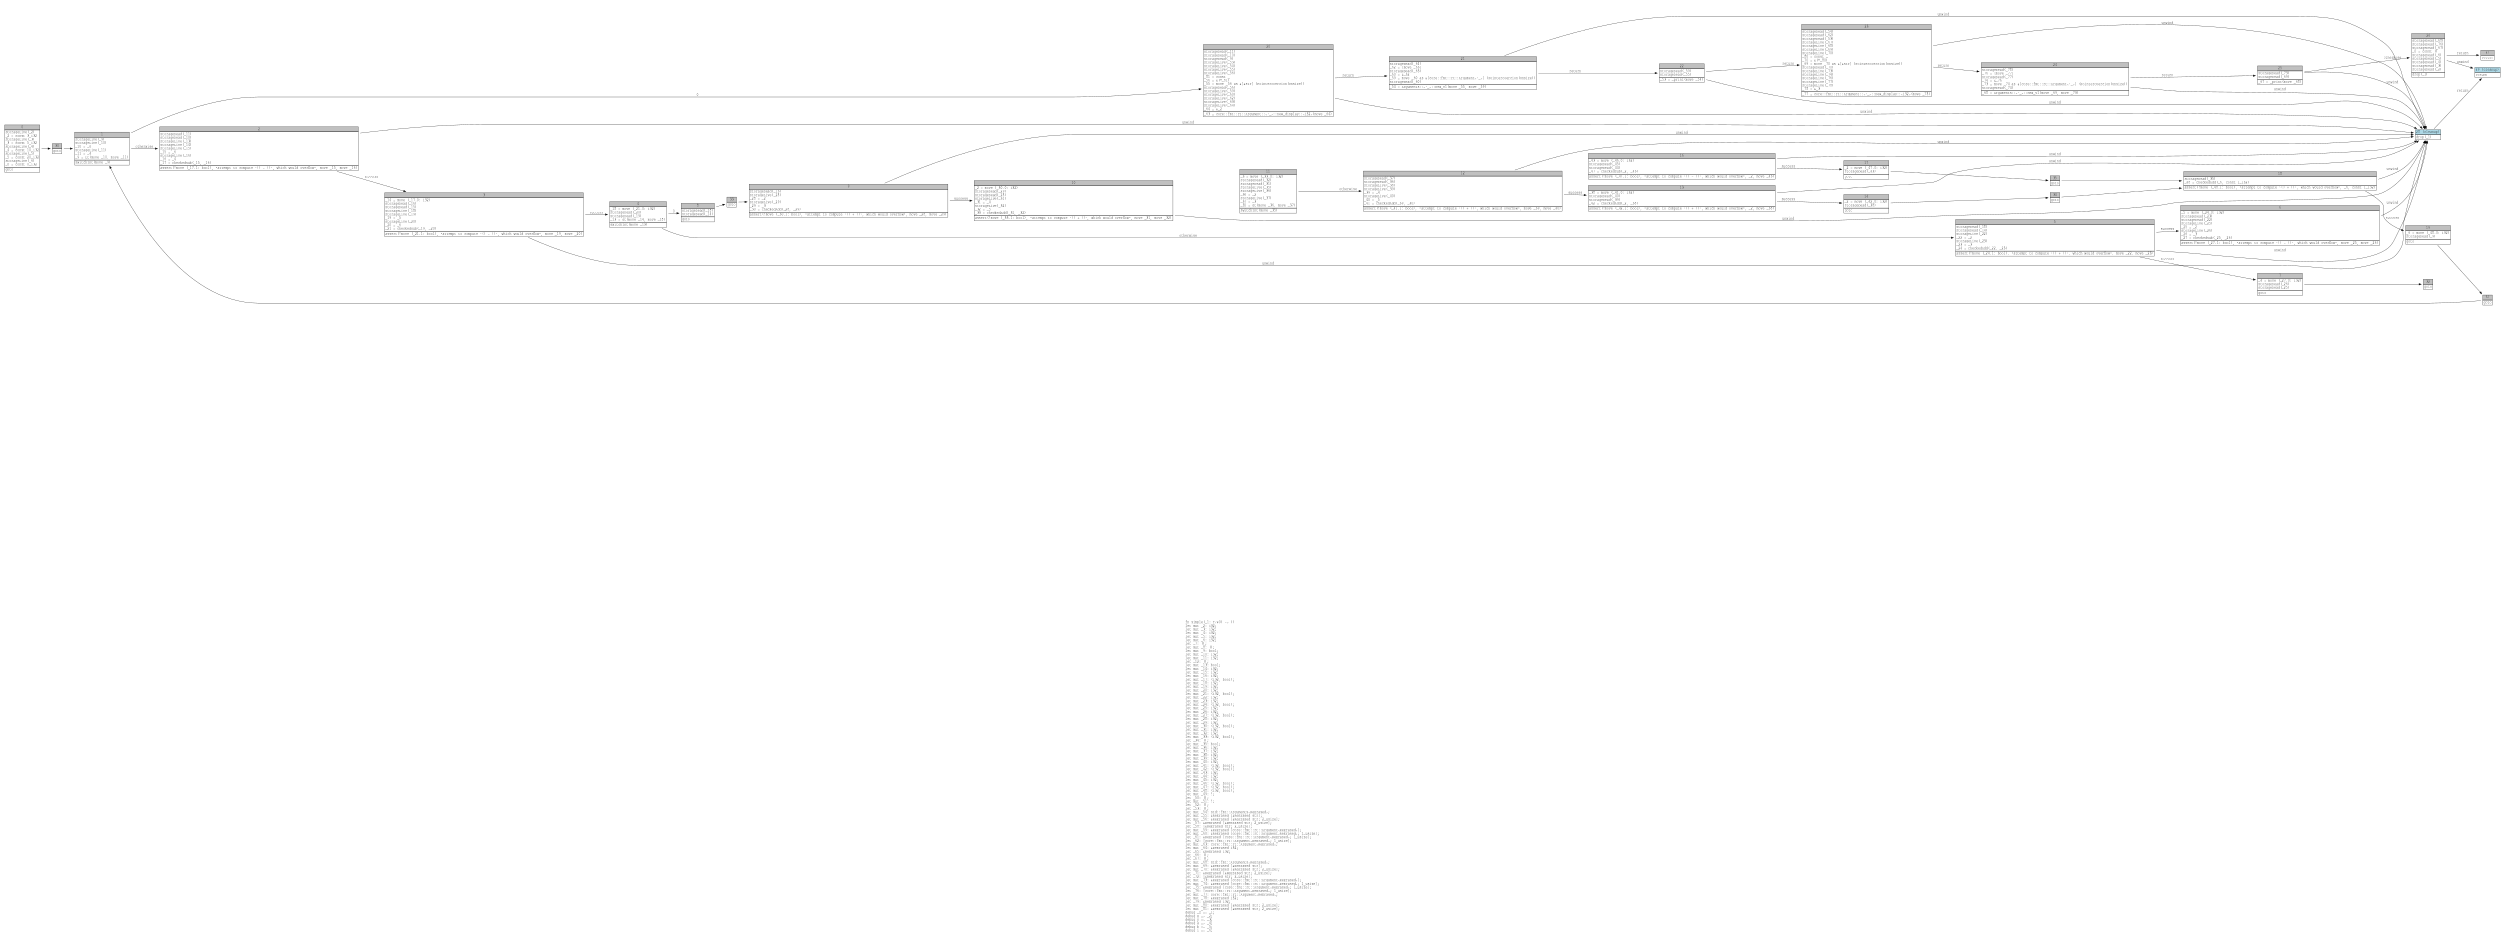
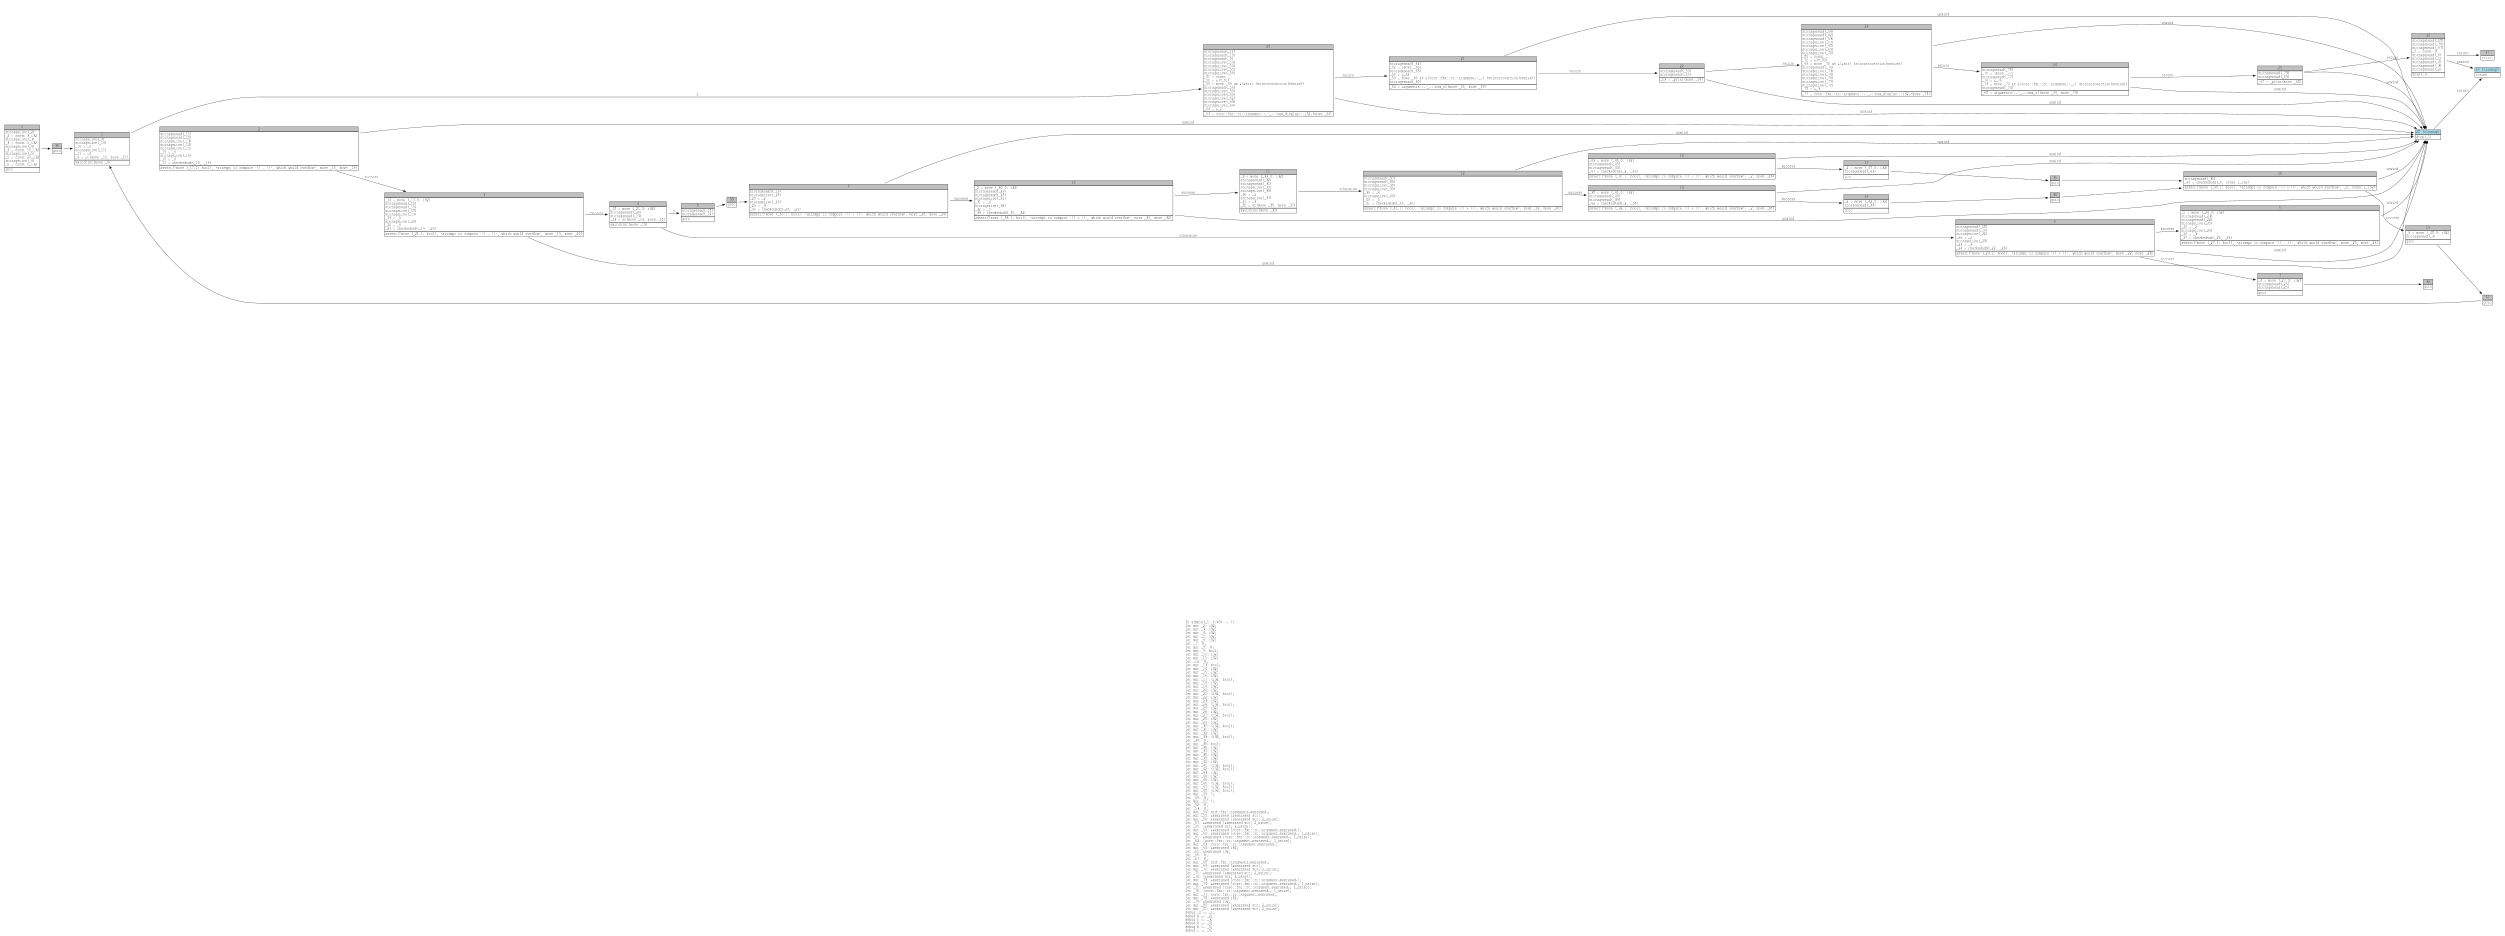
(2392, 58) -> (2392, 58)
(143, 149) -> none
none -> (1205, 194)
